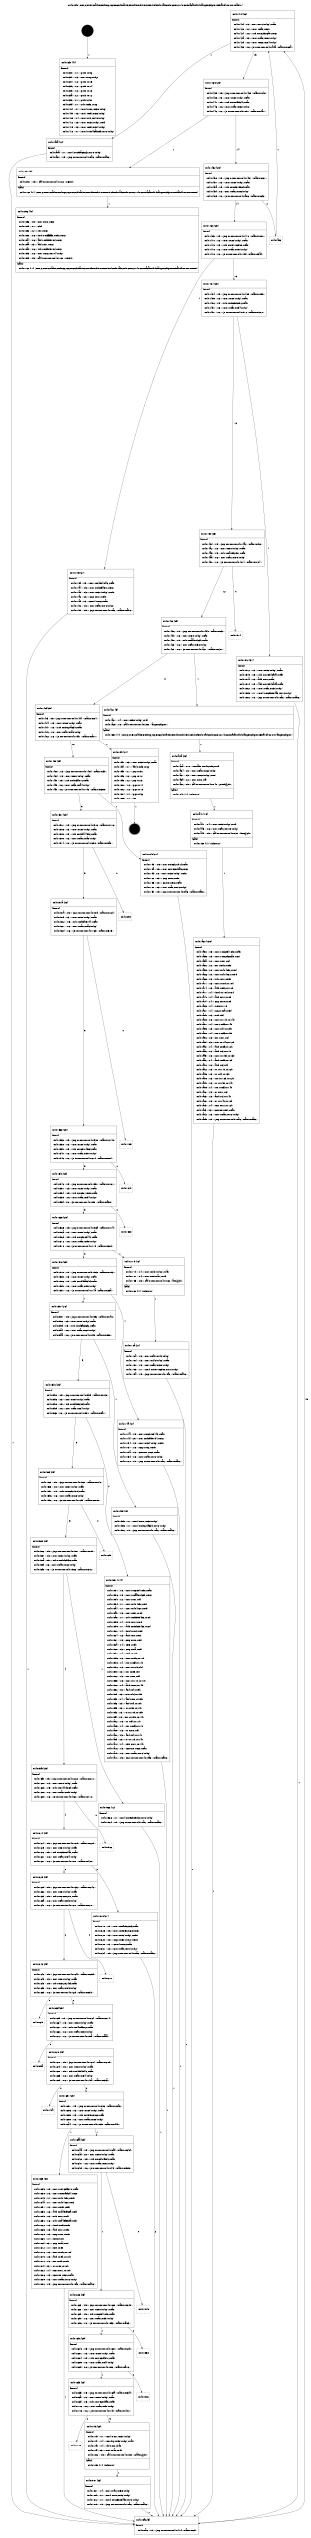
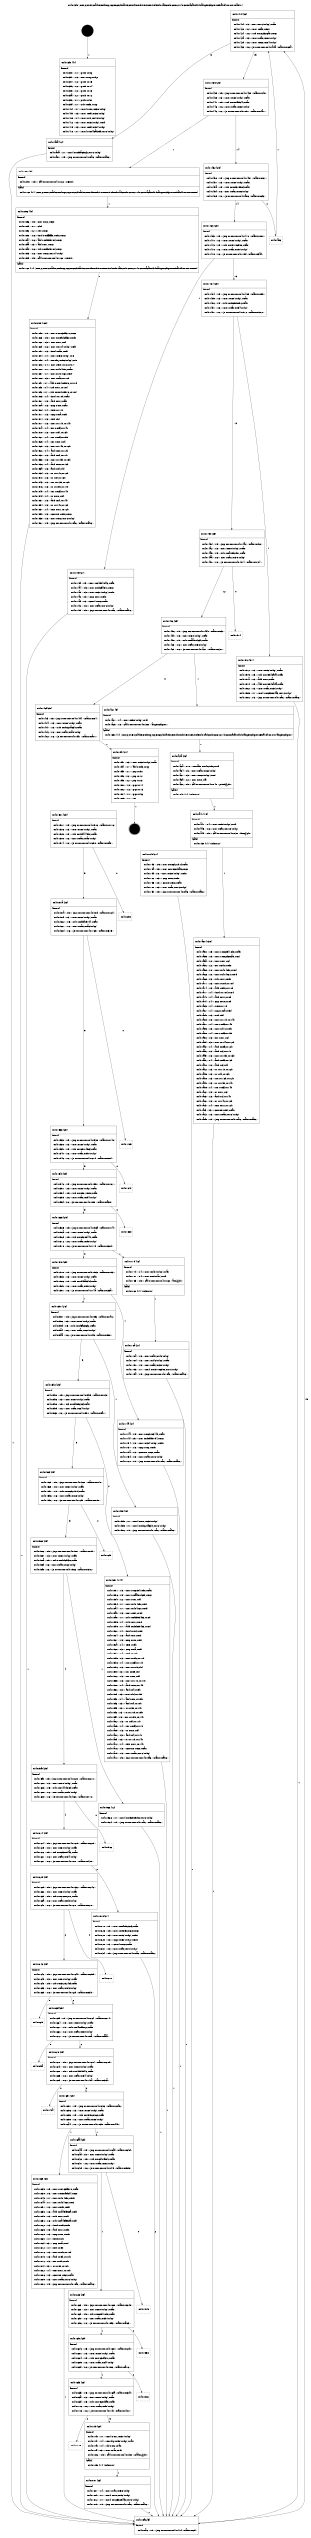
(211, 55) -> (211, 55)
none -> (62, 423)
(76, 776) -> none
(64, 1869) -> none
none -> (80, 2044)
